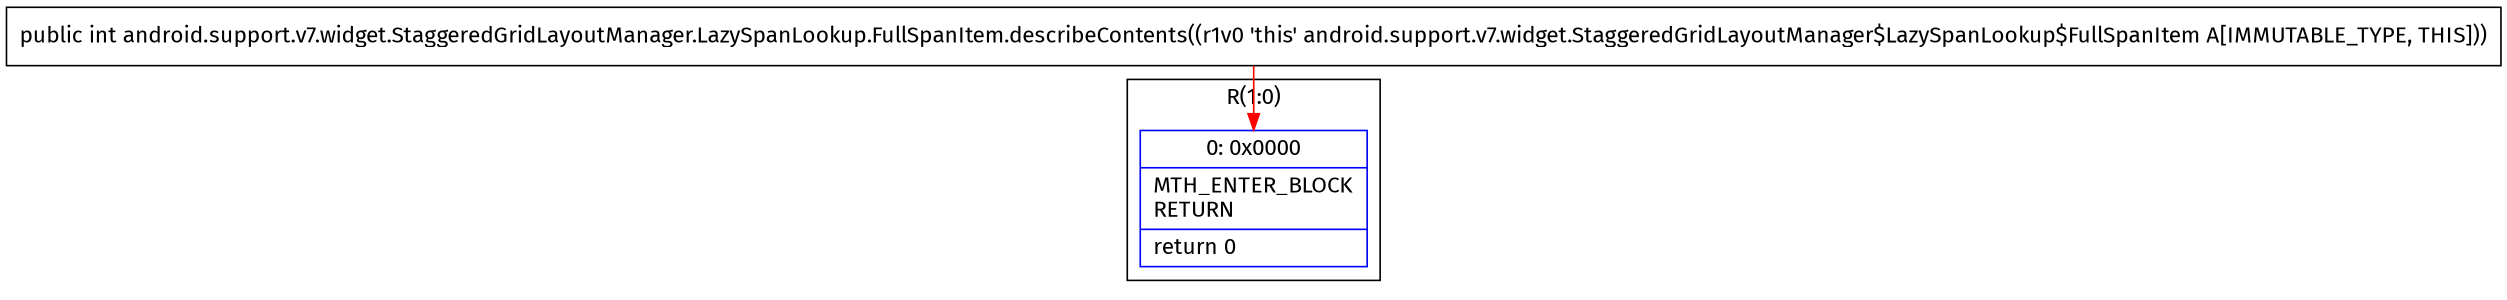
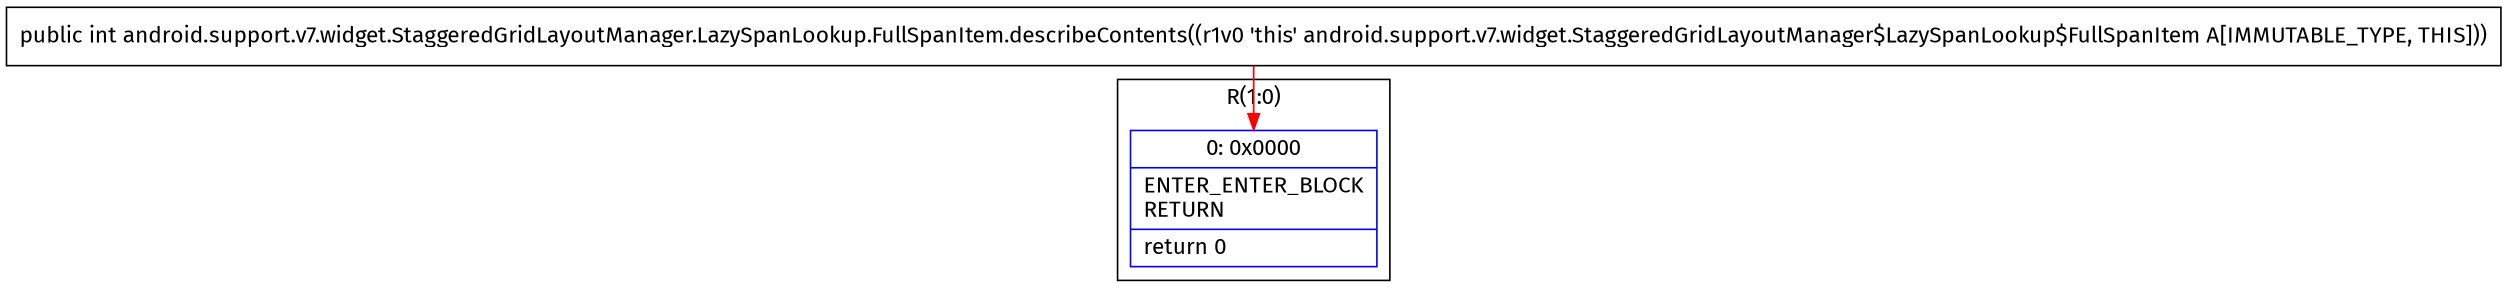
(1254, 186) -> (1254, 186)
